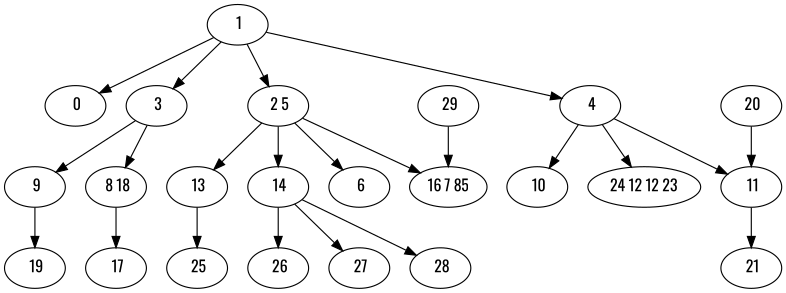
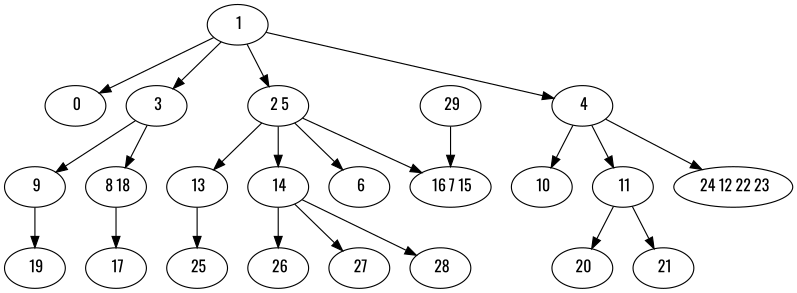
(751, 141) -> (605, 222)
(448, 187) -> (451, 187)
(644, 187) -> (733, 187)
